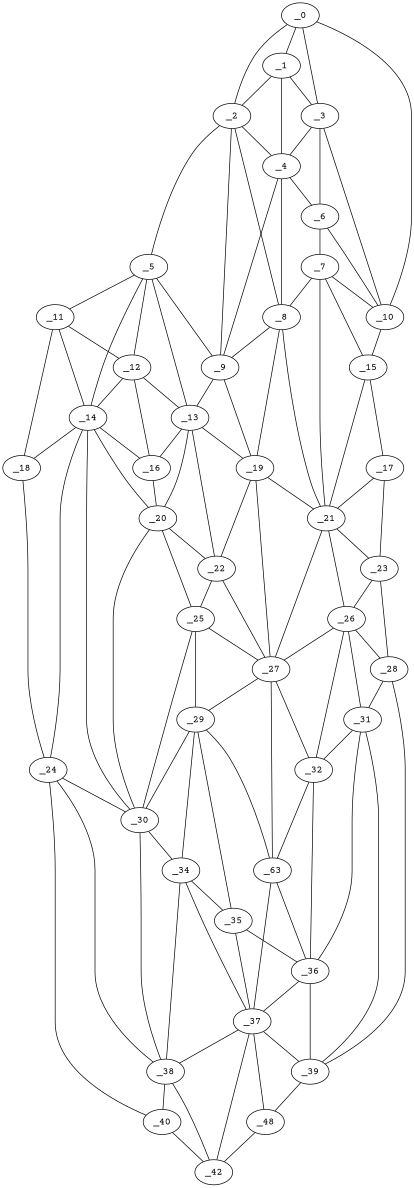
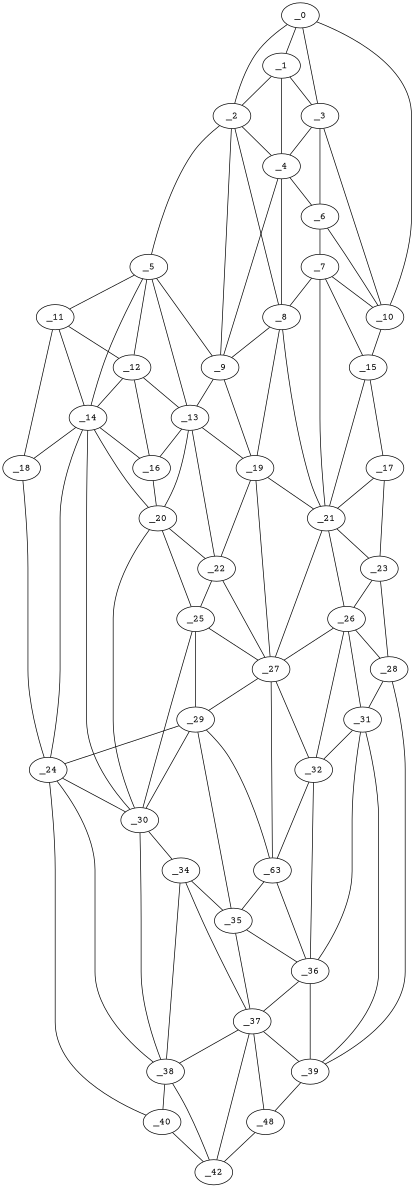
(188, 795) -> (122, 745)
(262, 946) -> (253, 896)
